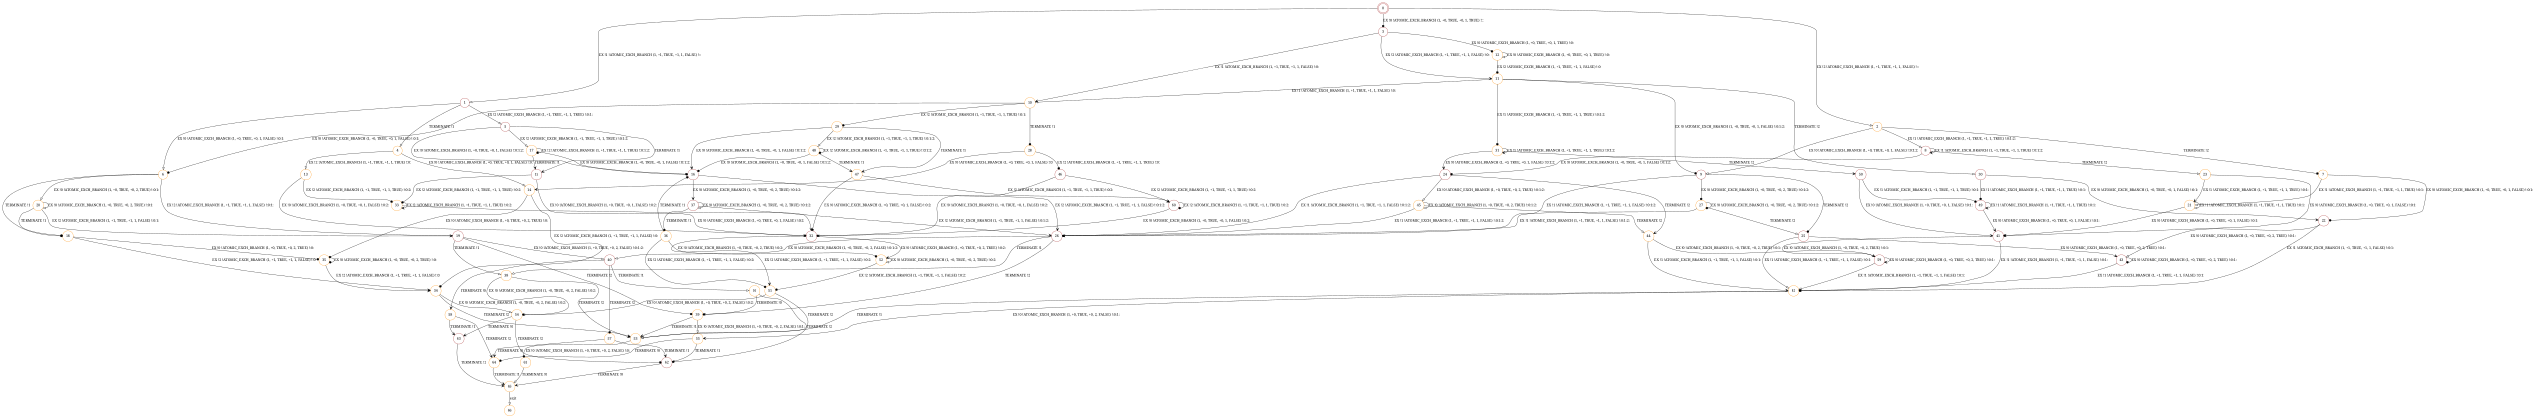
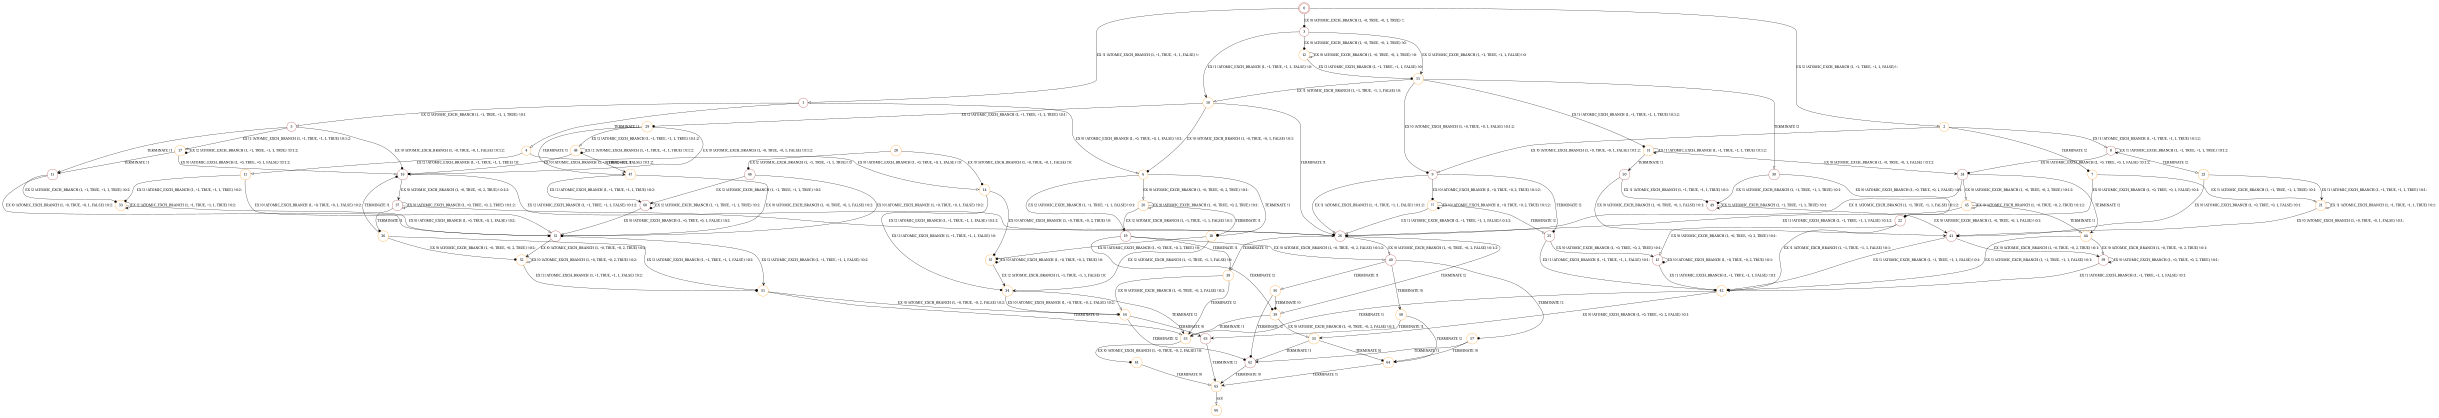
(1030, 126) -> (1301, 142)
(771, 184) -> (947, 156)
